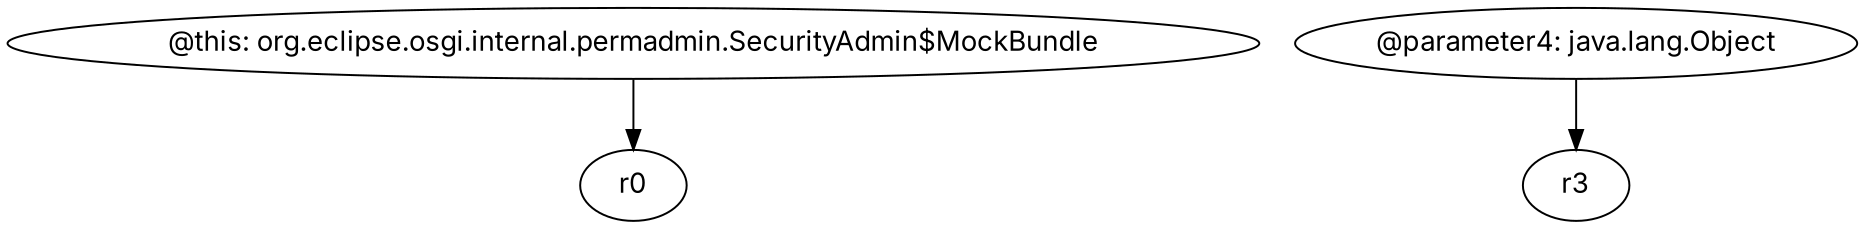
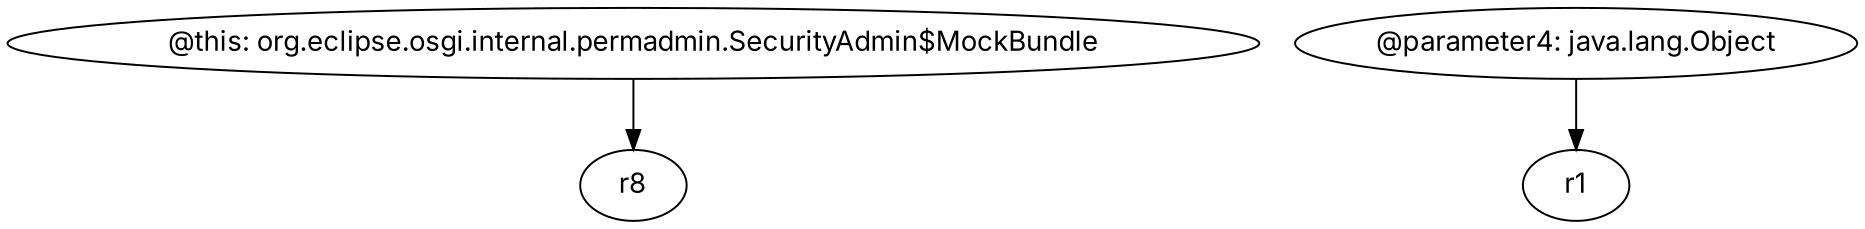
(633, 185) -> (633, 185)
(1576, 185) -> (1576, 185)
